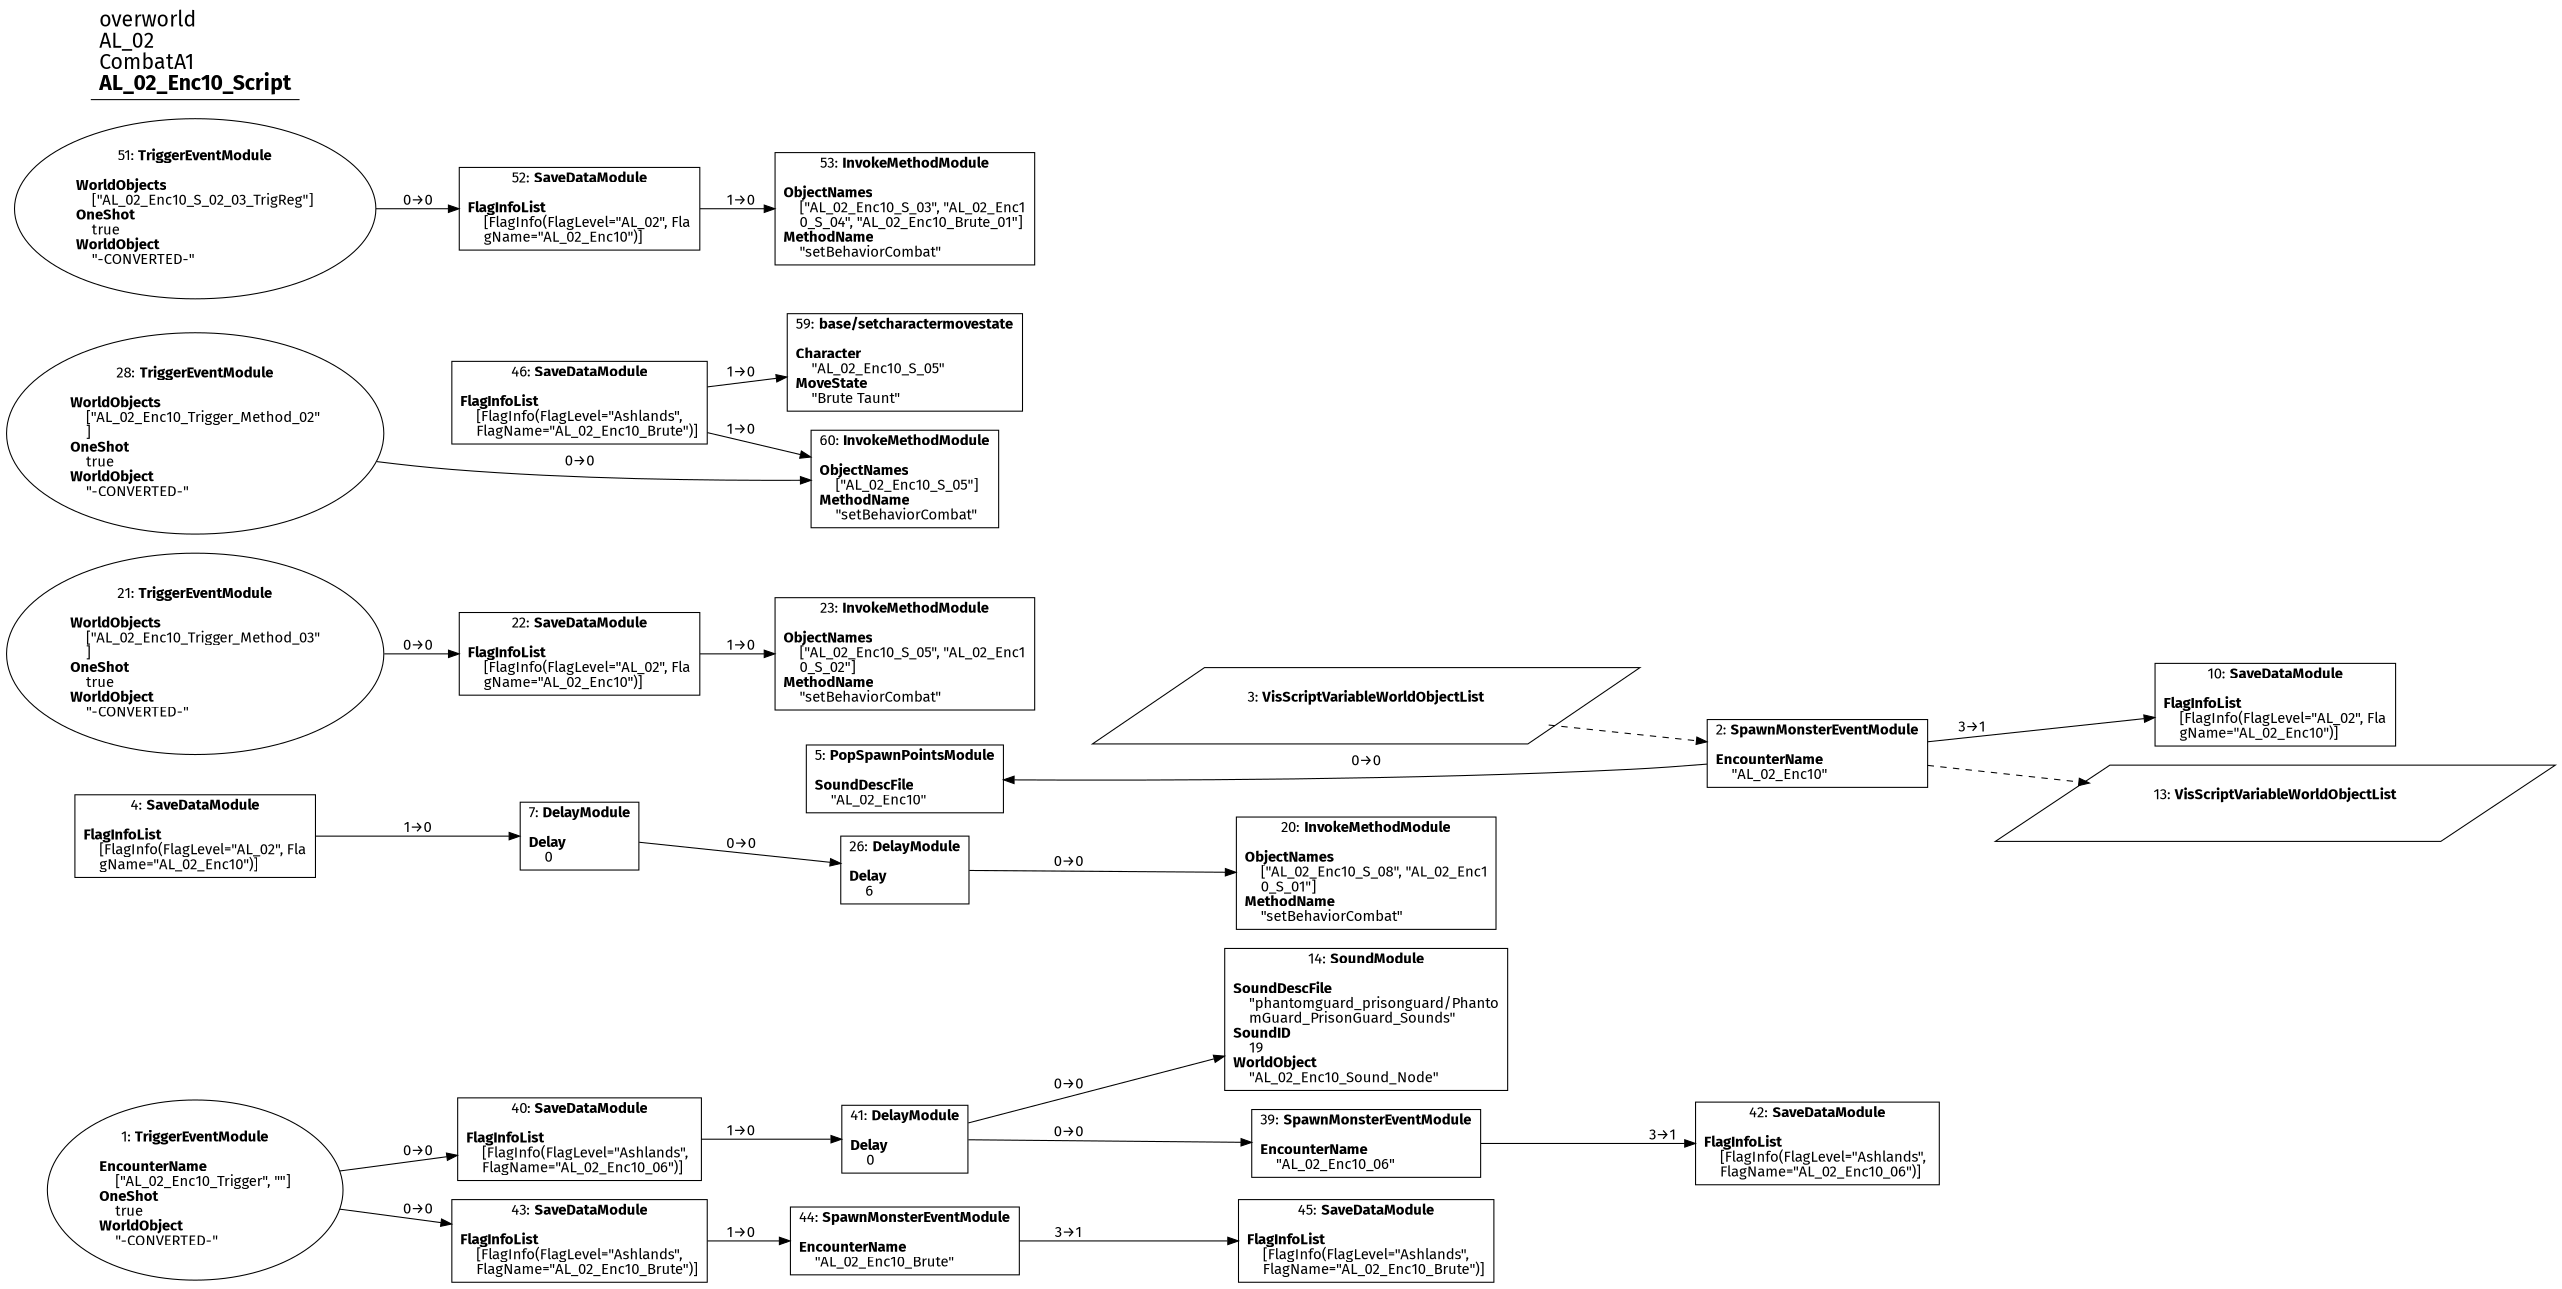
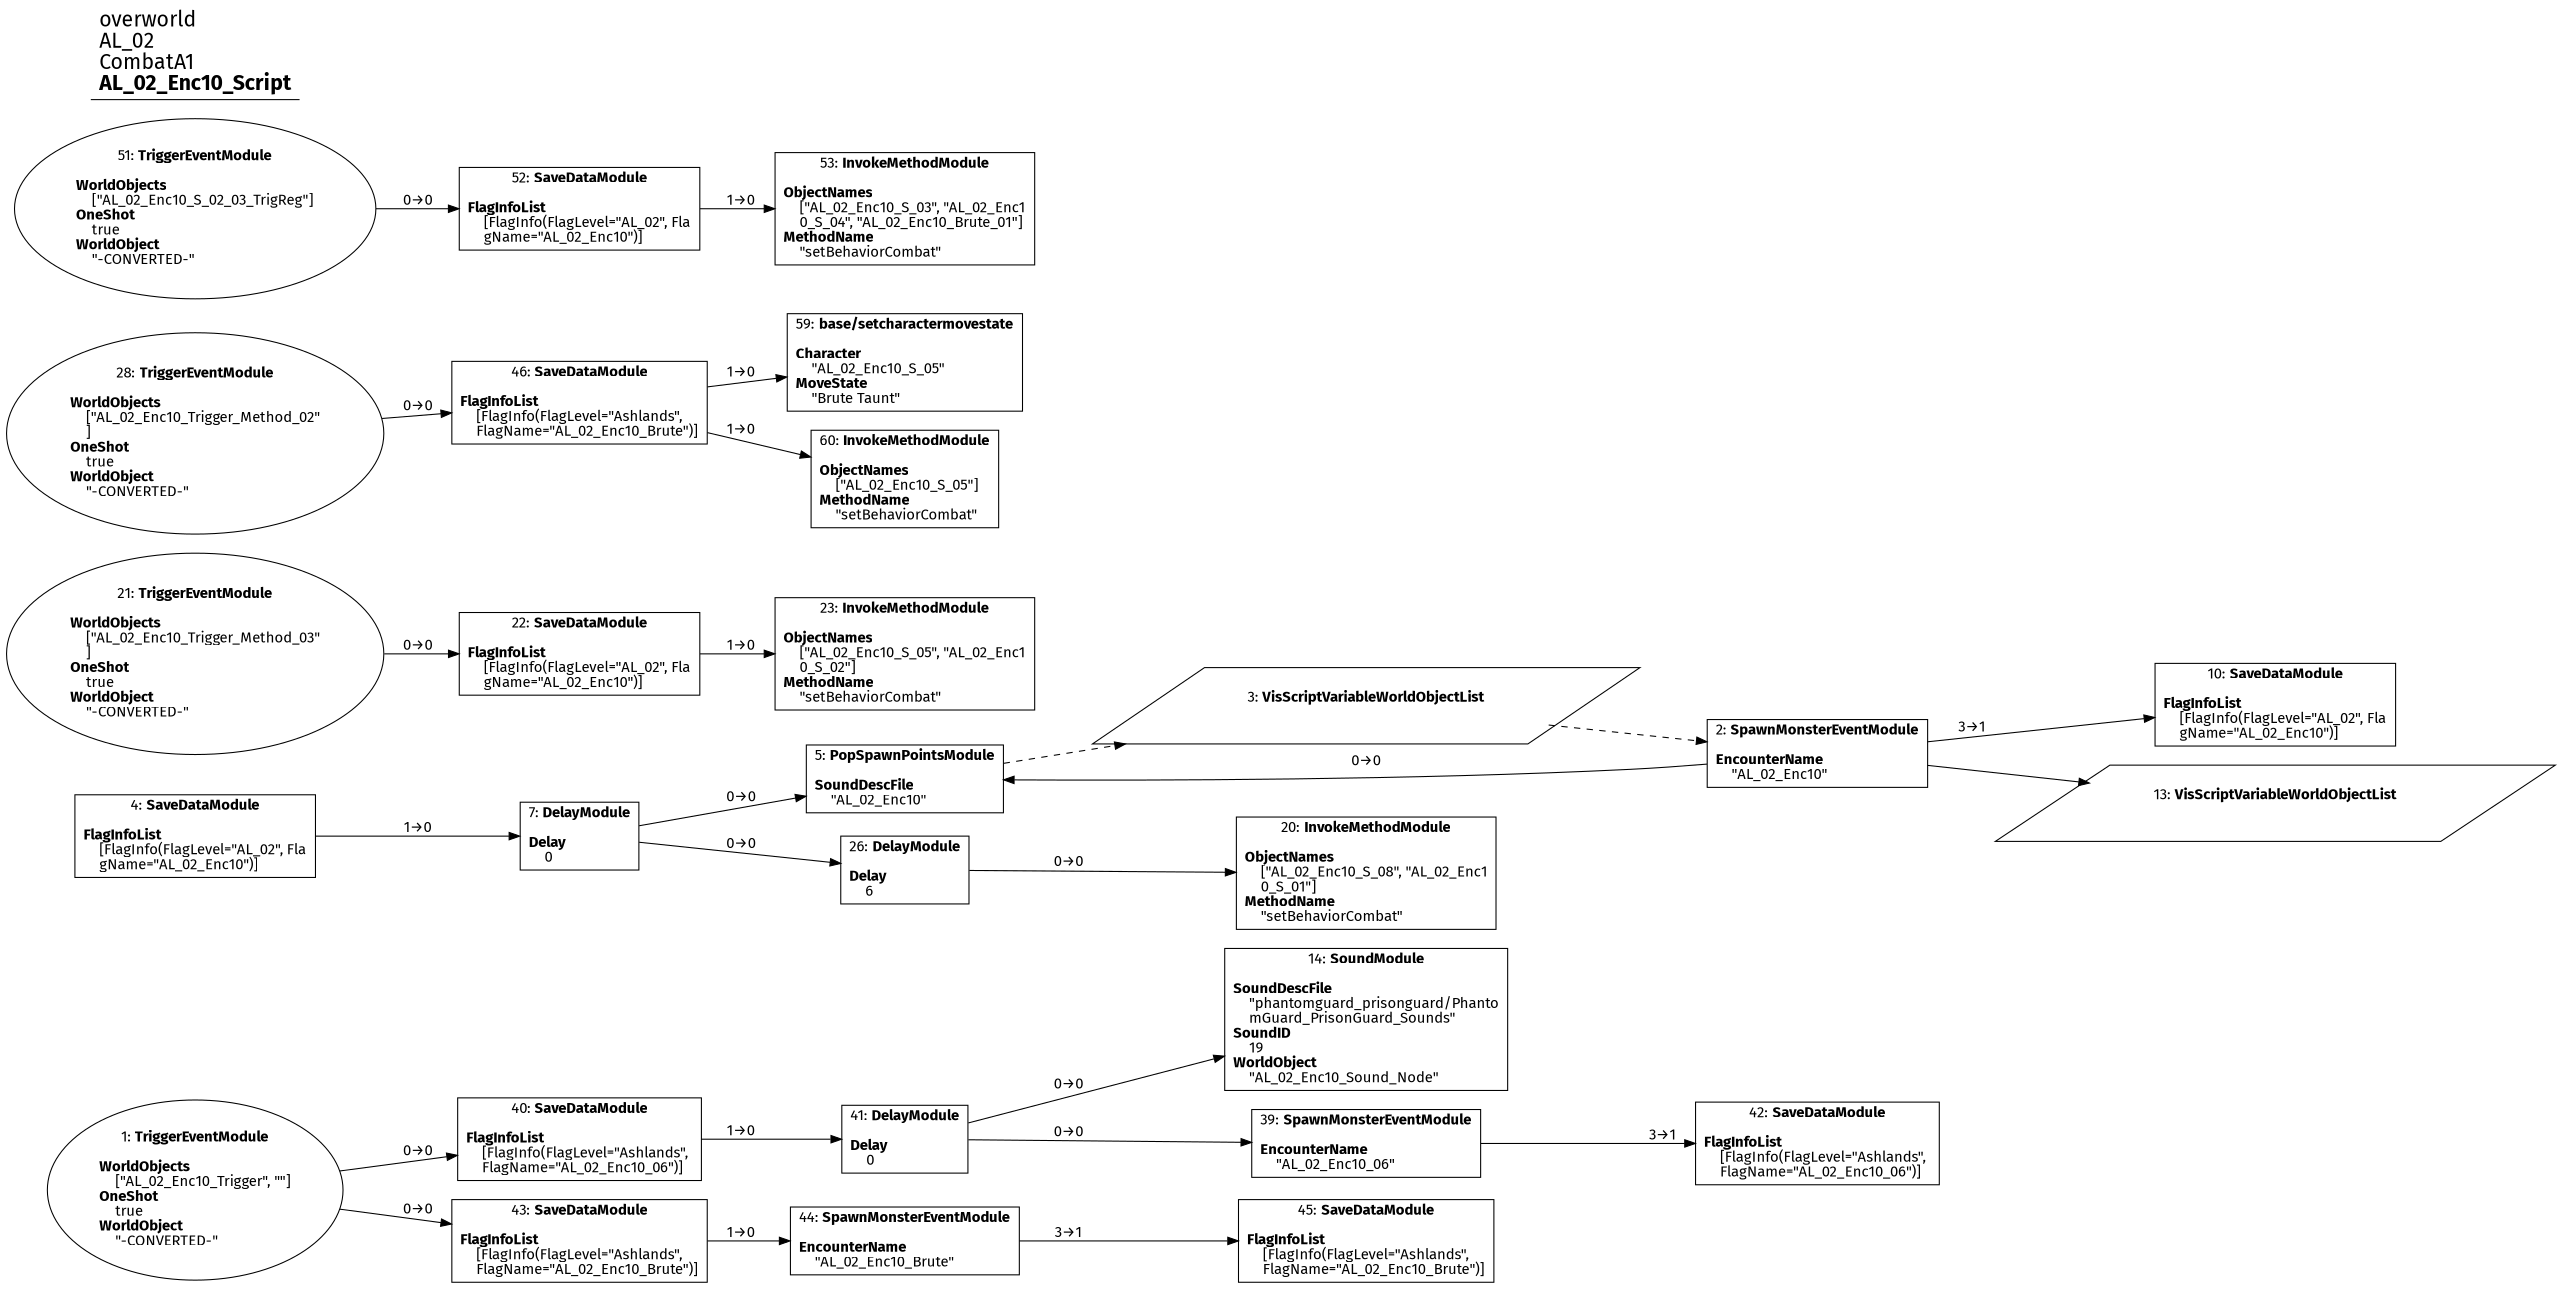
(588, 477) -> (412, 416)
none -> (1059, 754)
(2003, 774) -> (2003, 774)
none -> (717, 812)
(153, 1167) -> (145, 1167)
